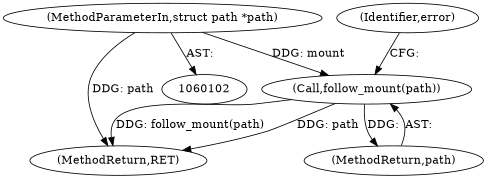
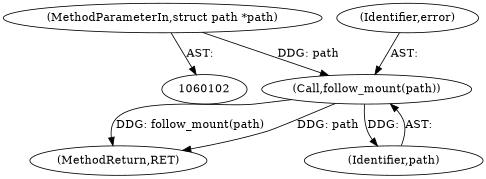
(309, 54) -> (309, 54)
(406, 54) -> (406, 54)
(91, 78) -> none
(394, 161) -> (394, 161)
